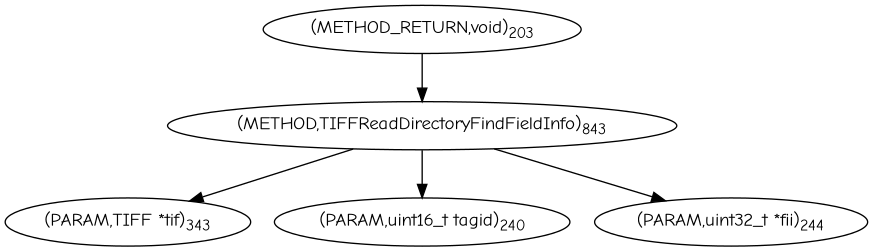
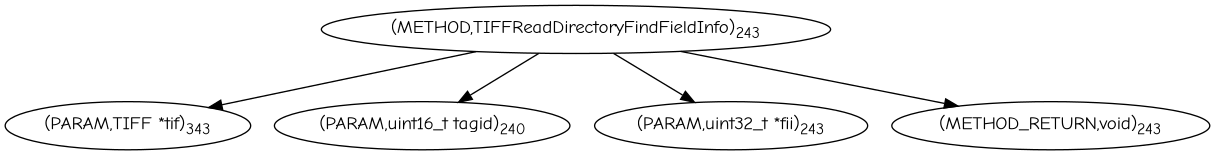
(521, 27) -> (1150, 124)
(422, 71) -> (813, 77)
(595, 124) -> (749, 27)
(813, 220) -> (813, 124)
